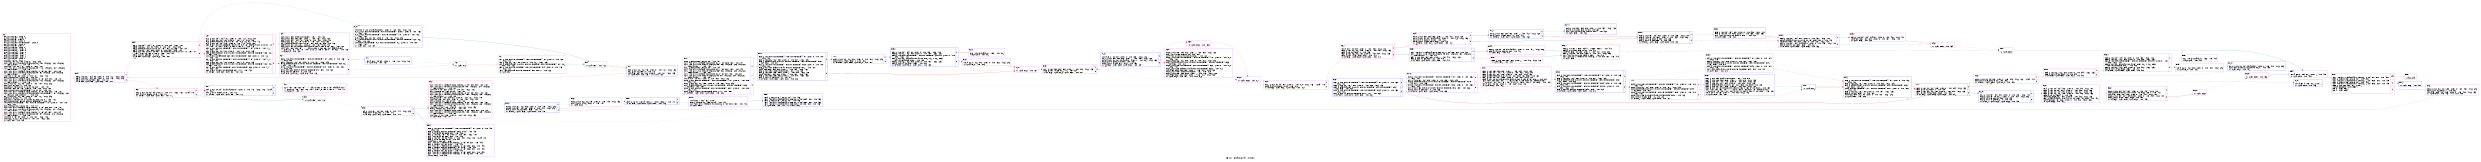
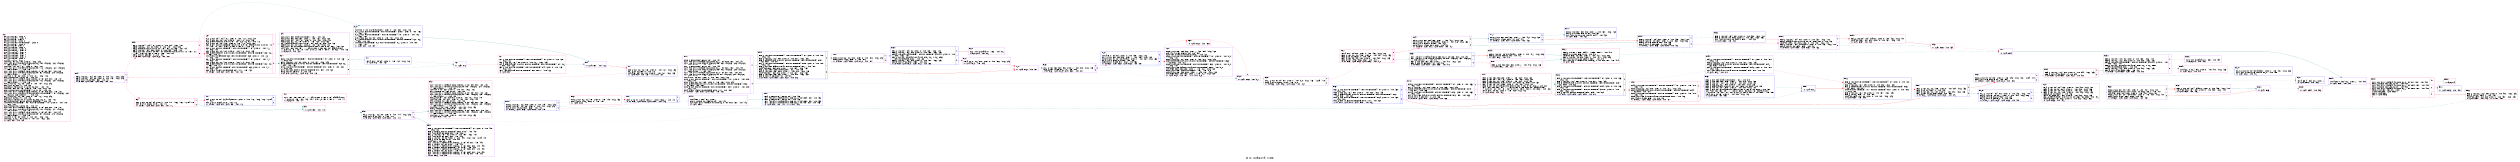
none -> (2203, 88)
